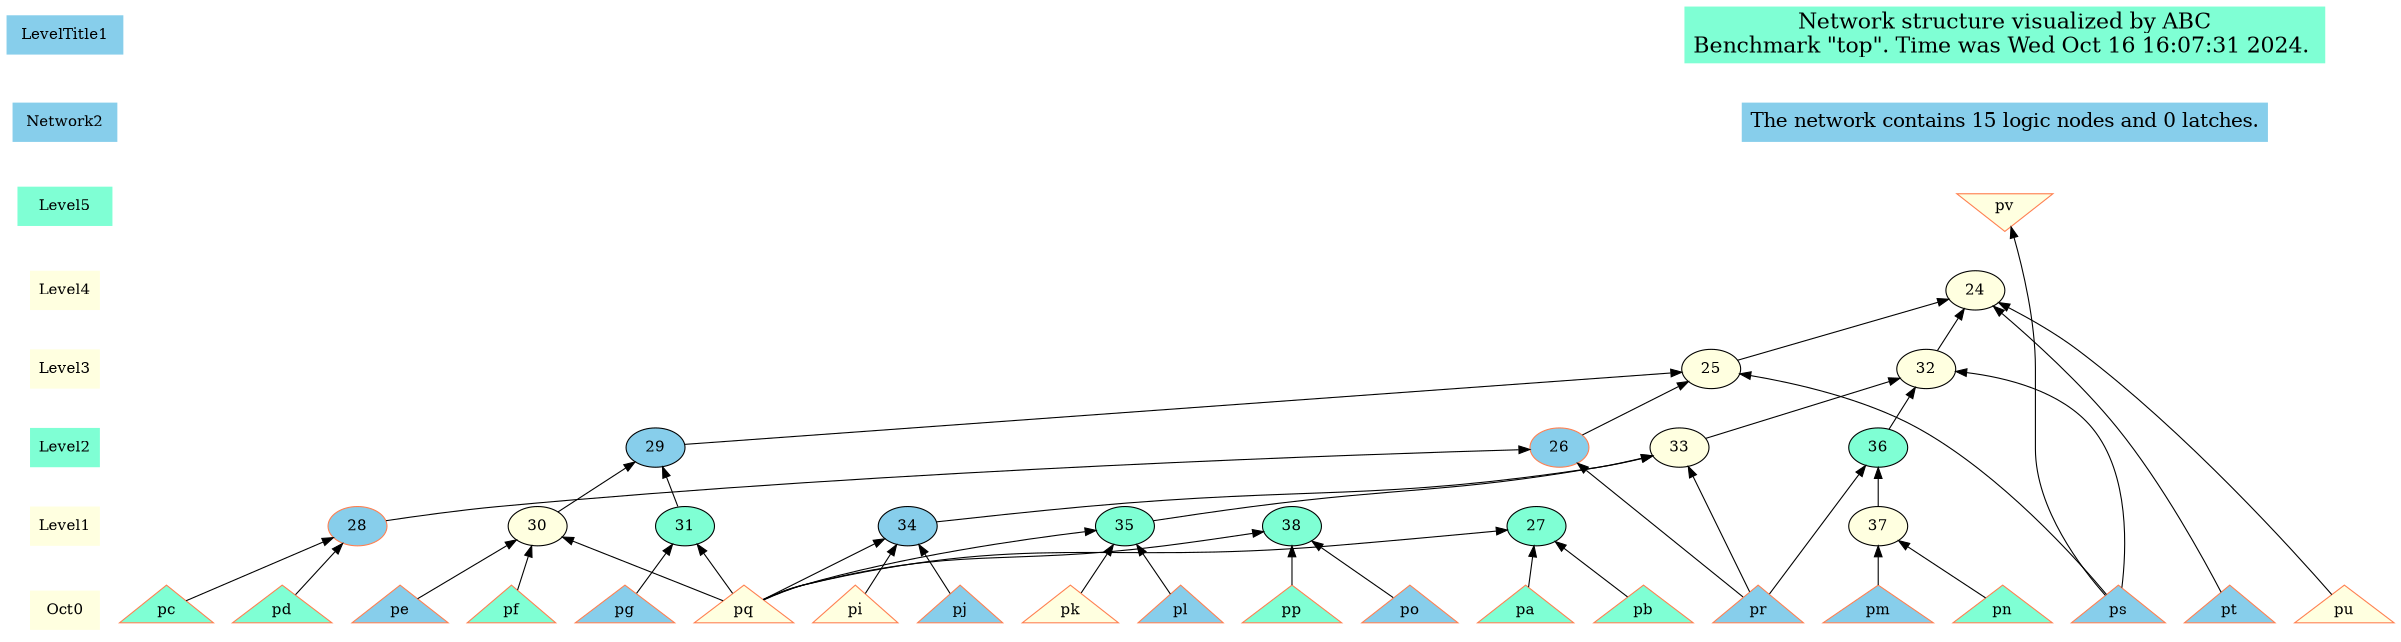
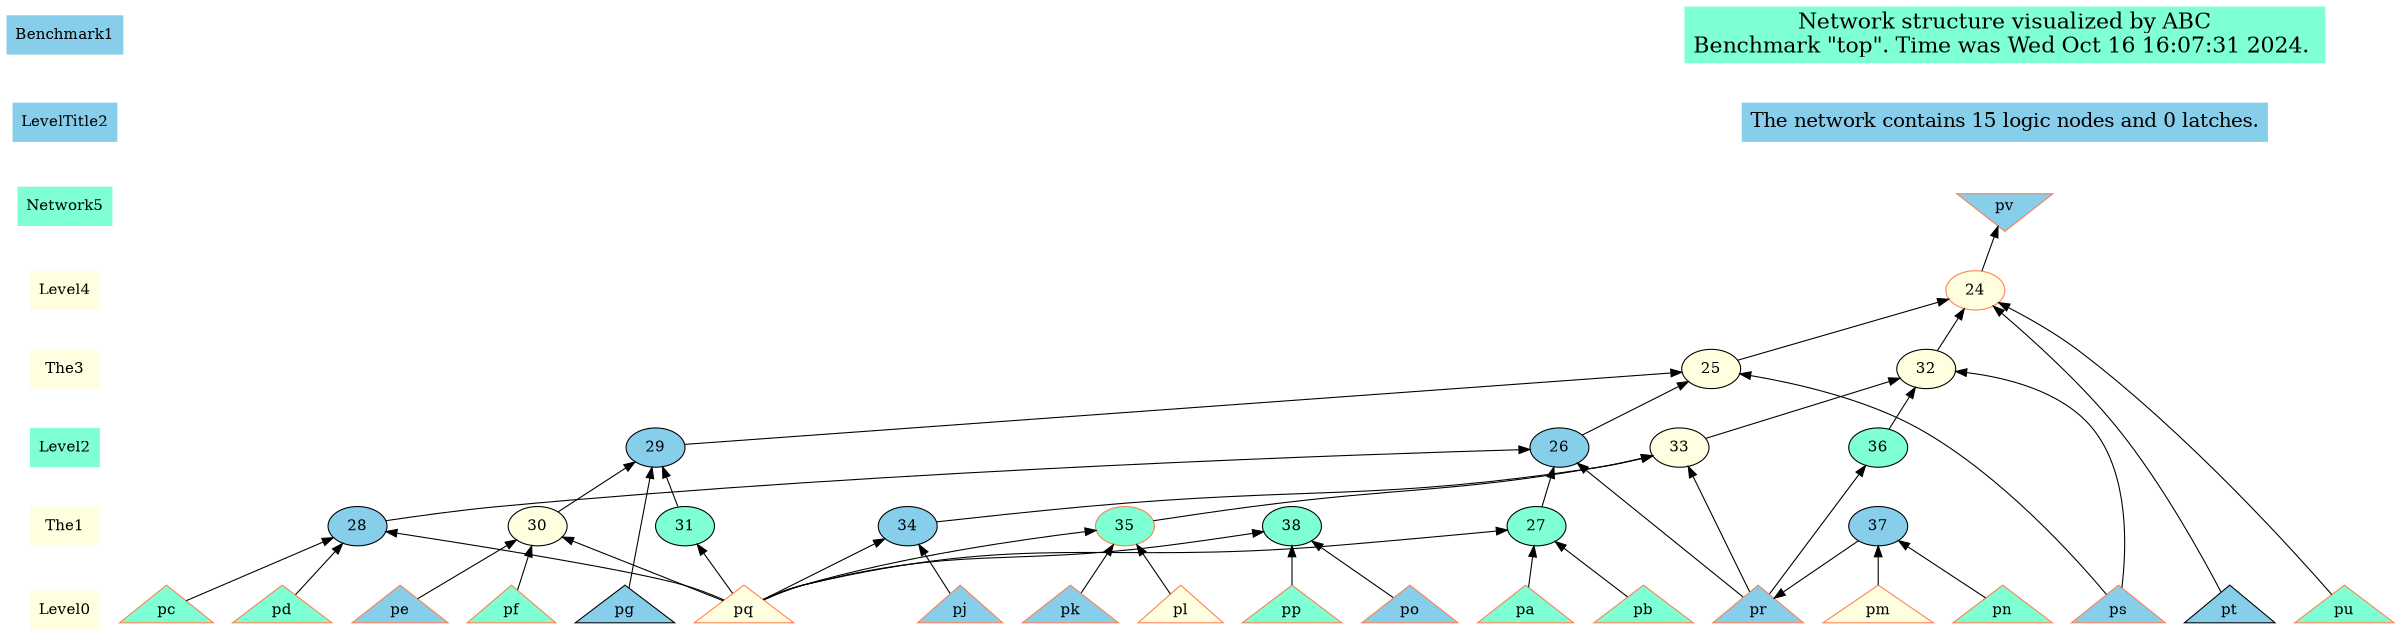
(65, 35) -> (65, 35)
(65, 122) -> (65, 122)
(65, 206) -> (65, 206)
(2005, 206) -> (2005, 206)
(1975, 290) -> (1975, 290)
(65, 369) -> (65, 369)
(2035, 425) -> (1988, 254)
(1559, 448) -> (1559, 448)
none -> (1546, 492)
(1878, 492) -> (1821, 566)
(65, 526) -> (65, 526)
(358, 526) -> (358, 526)
(1125, 526) -> (1125, 526)
(1878, 526) -> (1878, 526)
none -> (562, 560)
(648, 578) -> (639, 533)
(65, 610) -> (65, 610)
(625, 610) -> (625, 610)
(855, 610) -> none
(1070, 610) -> (1070, 610)
(1181, 610) -> (1181, 610)
(1878, 610) -> (1878, 610)
(2230, 610) -> (2230, 610)
(2344, 610) -> (2344, 610)
